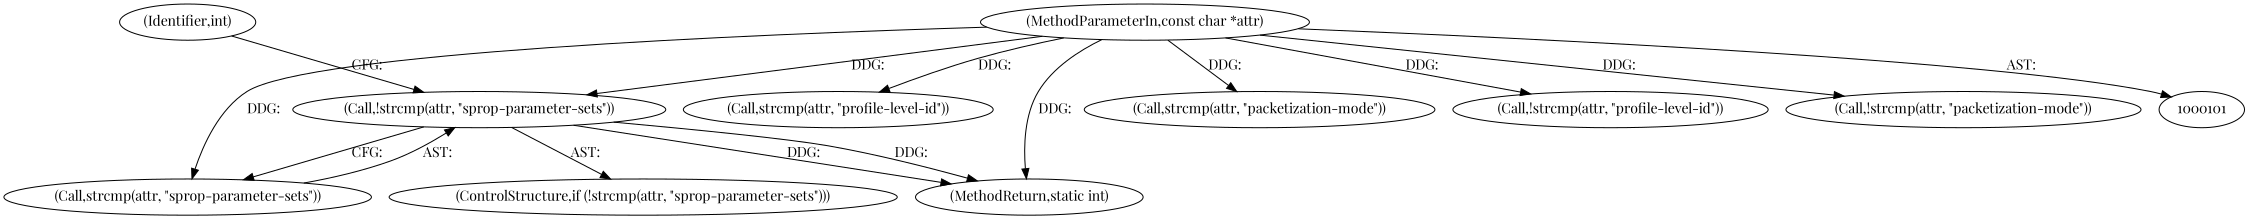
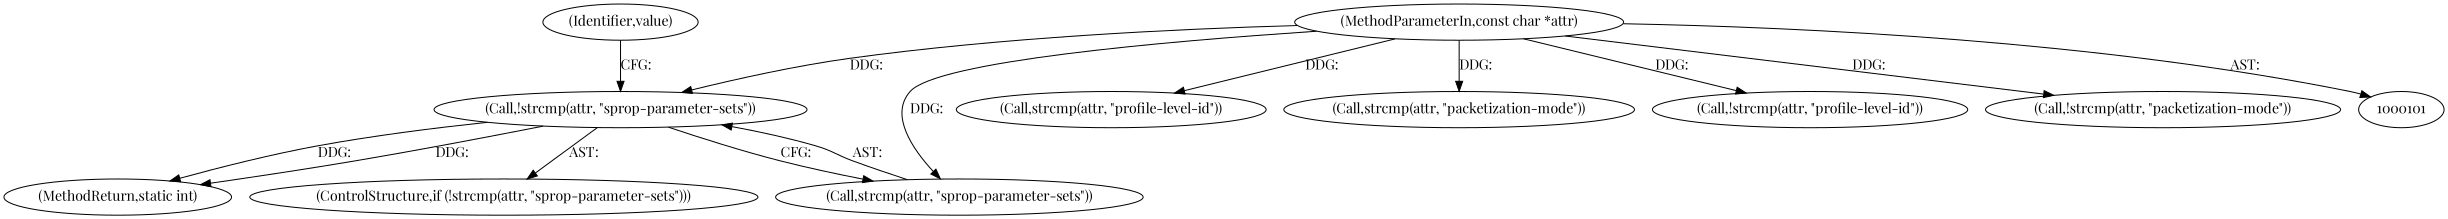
(188, 22) -> (621, 22)
(1039, 90) -> none
